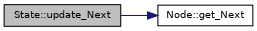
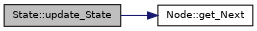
(62, 15) -> (62, 15)
